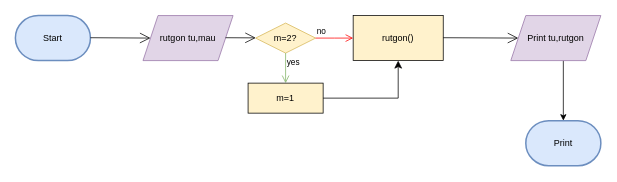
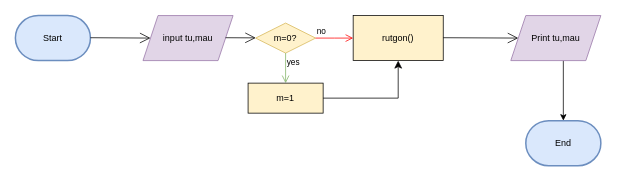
(188, 38) -> (188, 38)
(285, 38) -> (285, 38)
(555, 38) -> (555, 38)
(563, 143) -> (563, 143)
